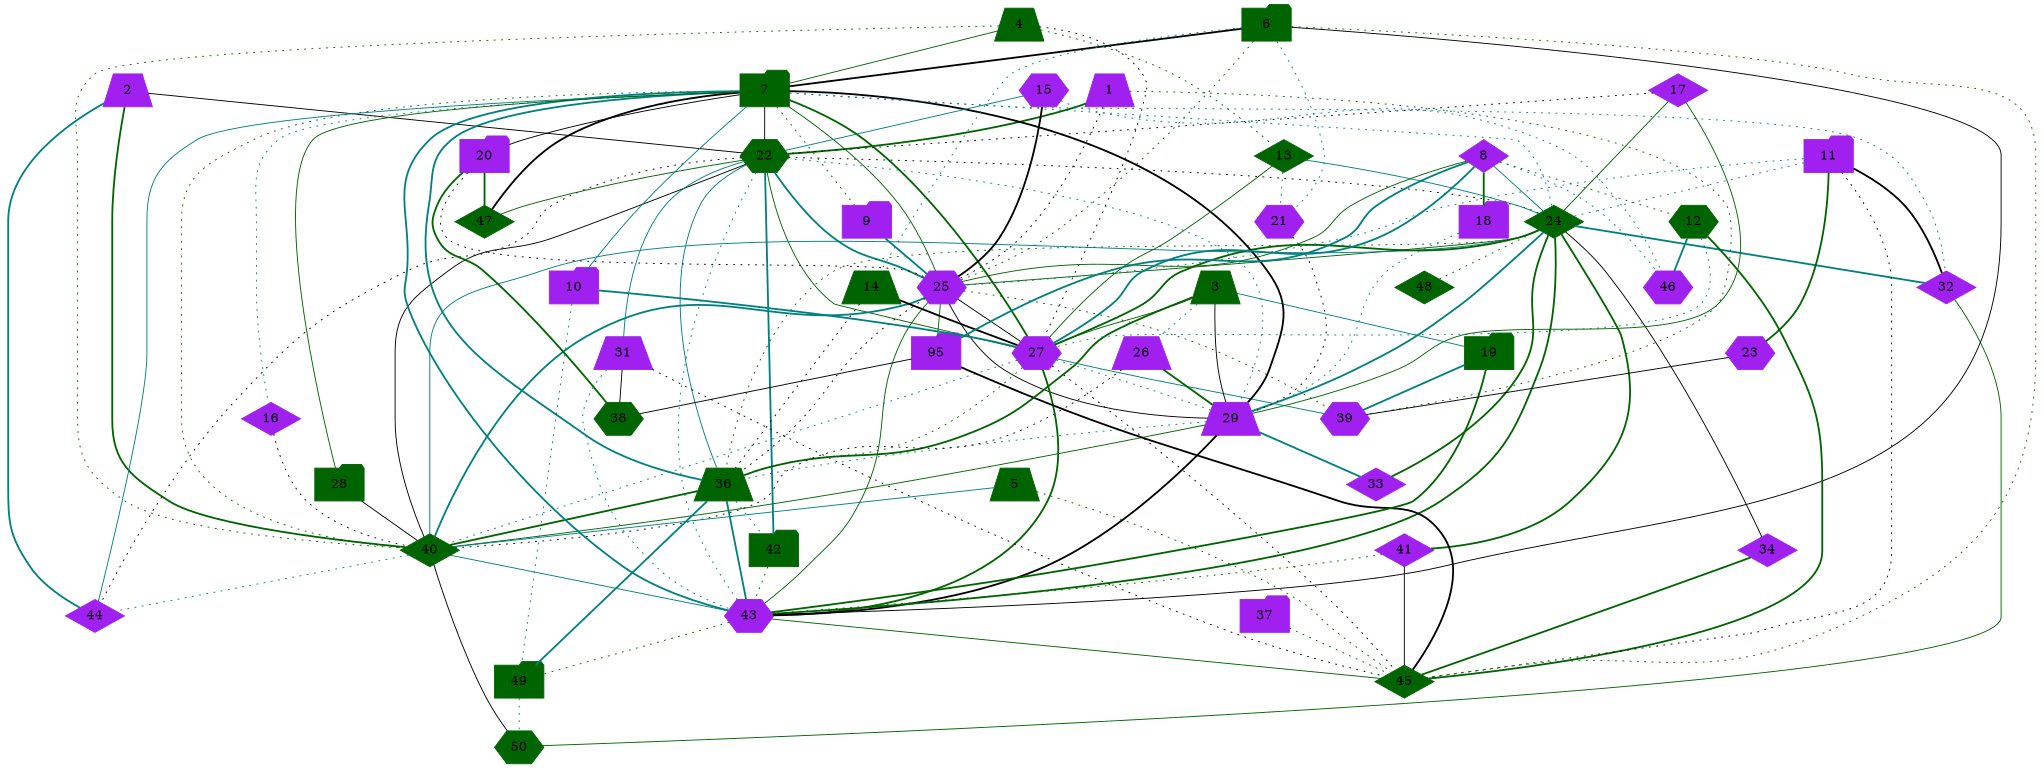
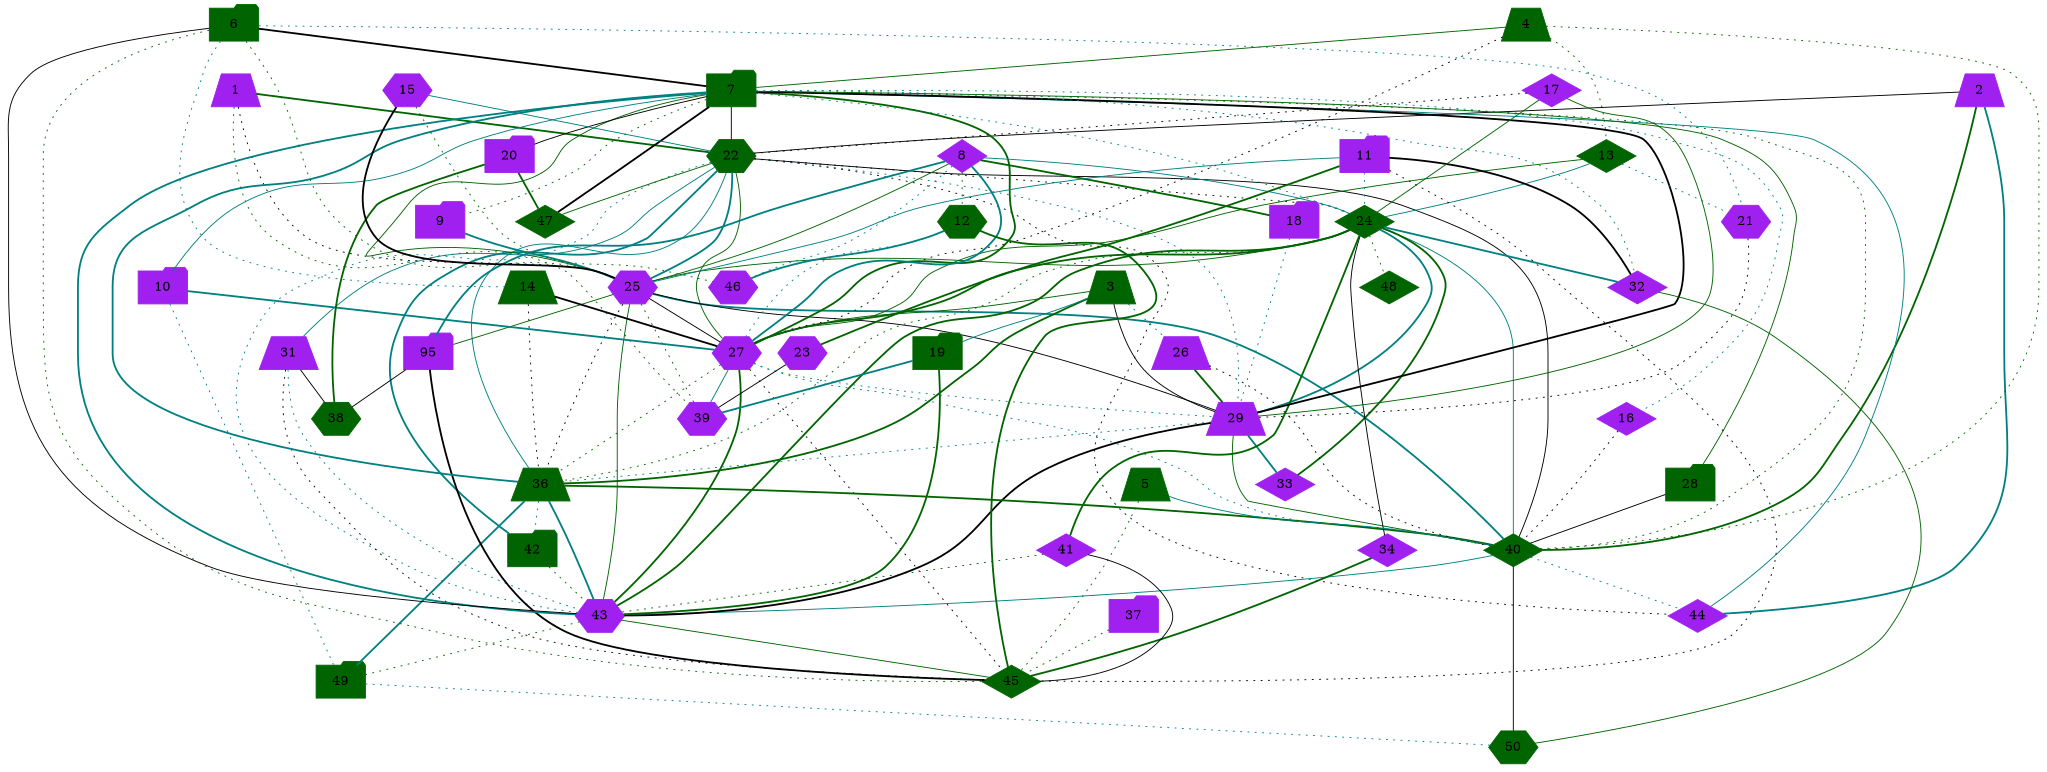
(1491, 124) -> (514, 242)
(1385, 226) -> (1026, 187)
(647, 263) -> none
